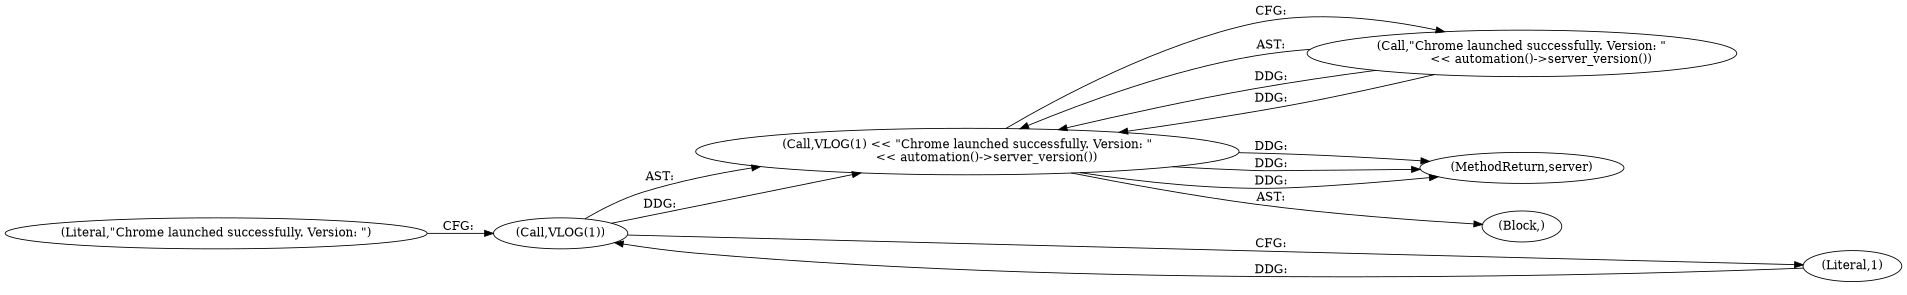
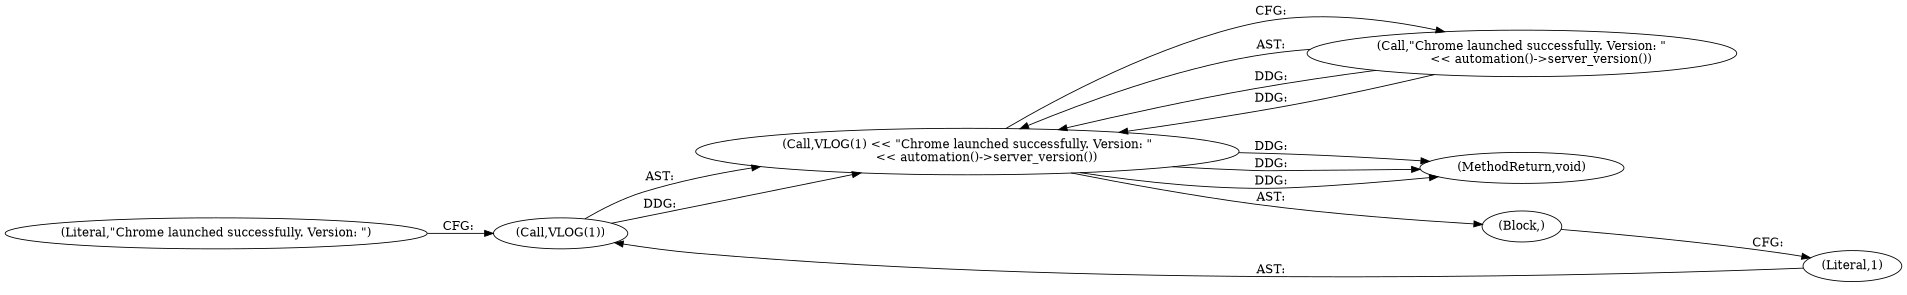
(1522, 168) -> (1522, 168)
(1211, 250) -> (1682, 241)
(1273, 270) -> (1273, 270)
